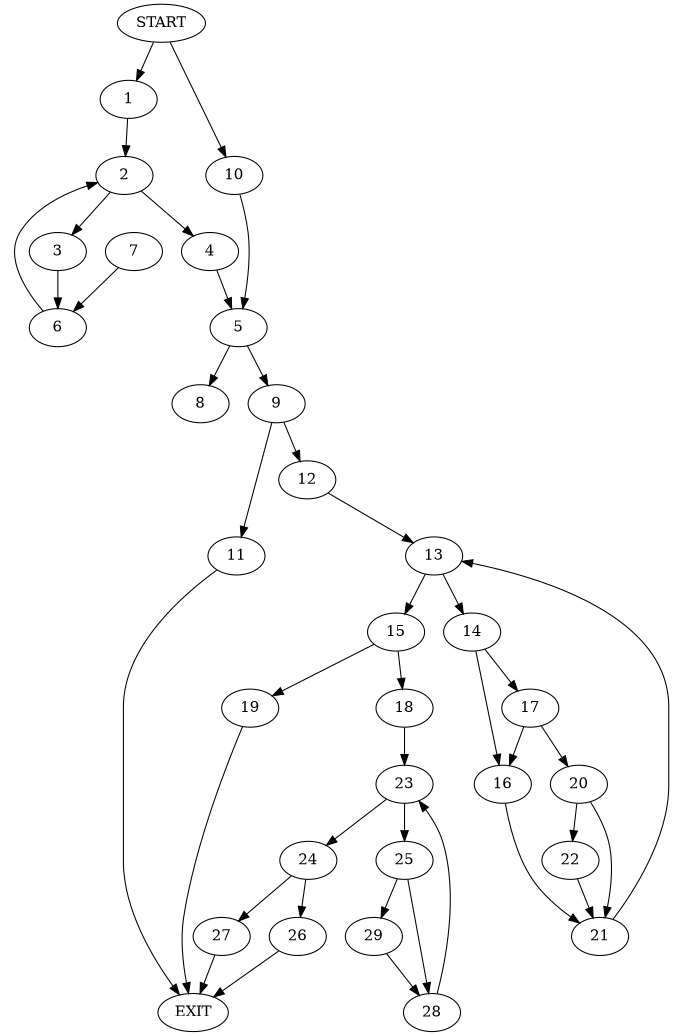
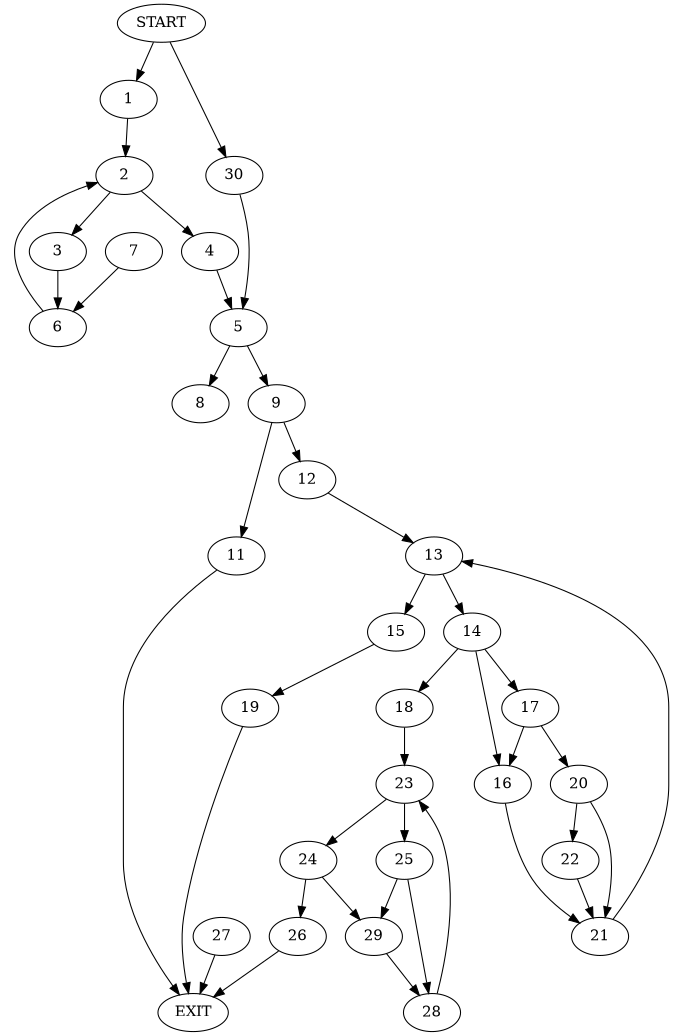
(234, 175) -> (234, 175)
(400, 665) -> (442, 666)
(269, 895) -> (337, 894)
